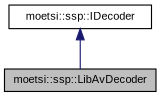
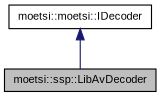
(80, 17) -> (80, 17)
